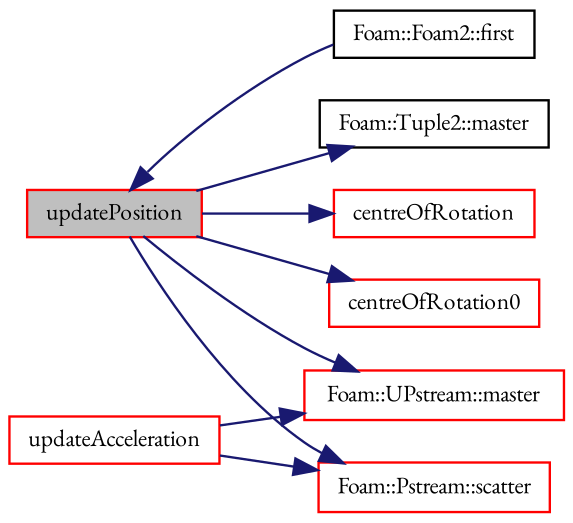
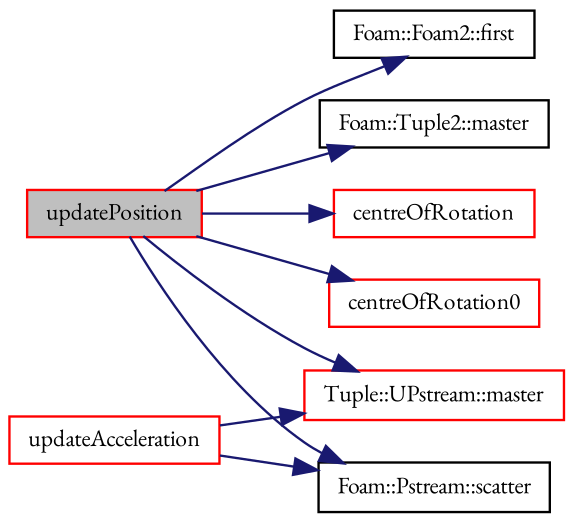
(235, 100) -> (270, 120)
(434, 395) -> (434, 395)
(434, 487) -> (434, 487)
